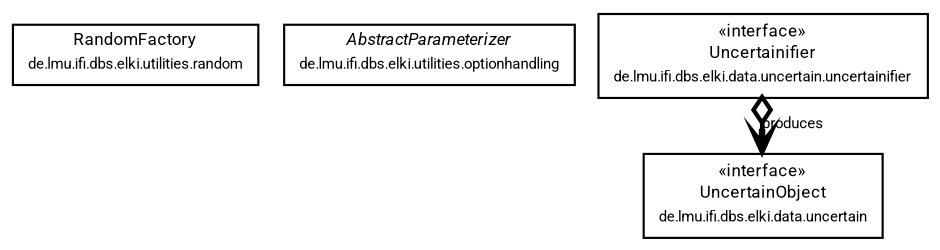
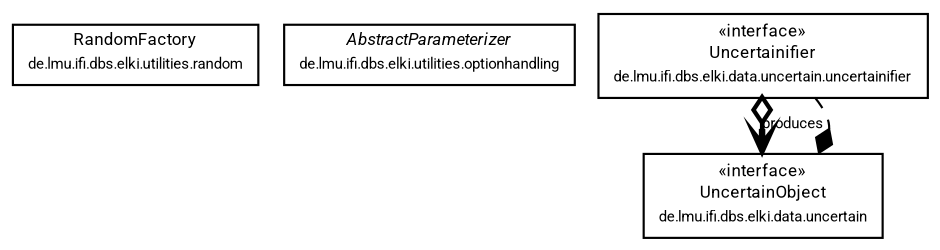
none -> (825, 112)
